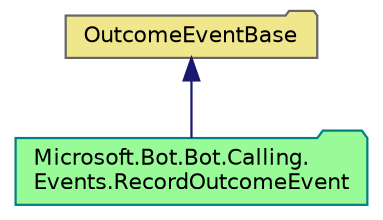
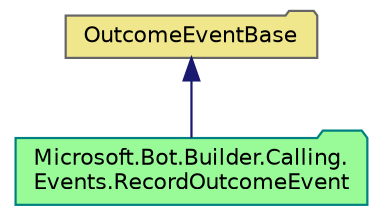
(191, 171) -> (191, 171)
